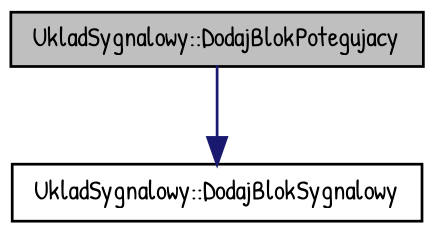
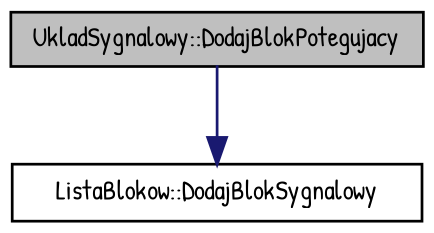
(217, 193) -> (217, 193)
